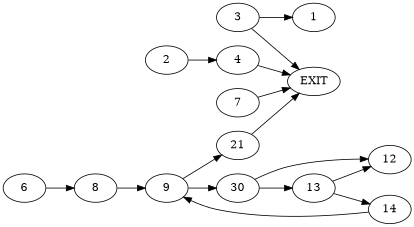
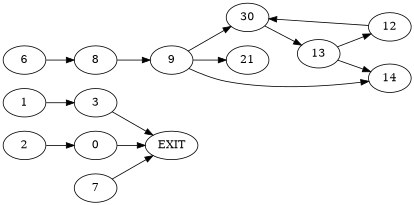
(272, 17) -> (56, 103)
(238, 60) -> (96, 145)
(272, 116) -> none
(306, 163) -> (323, 22)
(279, 216) -> (274, 86)
